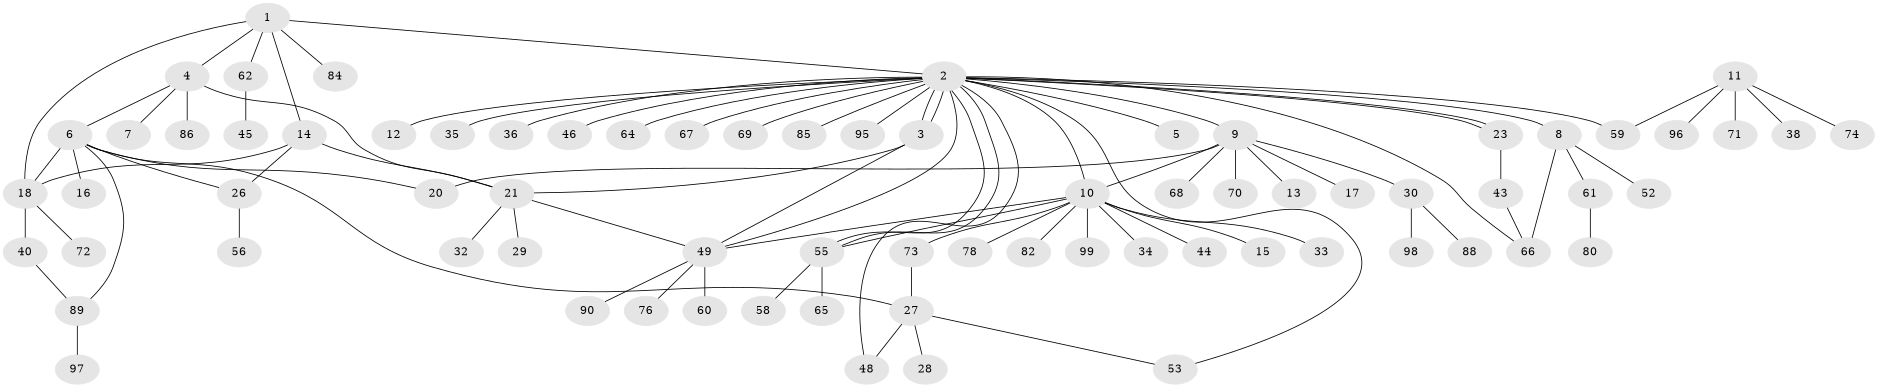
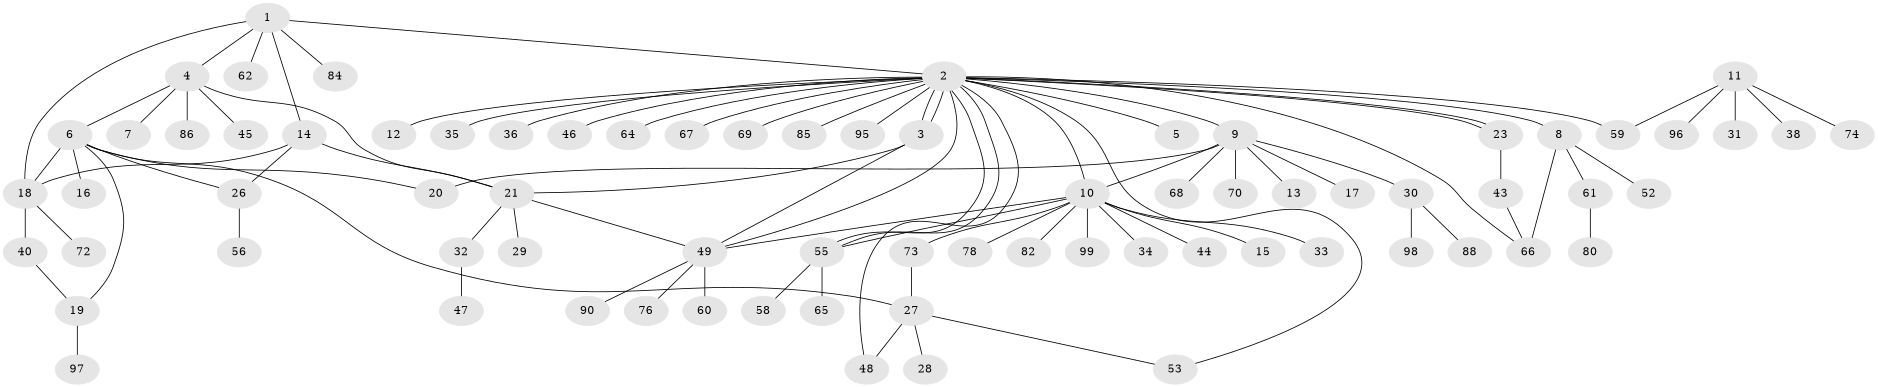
(246, 106) -> (216, 106)
(1735, 135) -> (1735, 135)
(77, 311) -> (77, 311)
none -> (461, 311)
